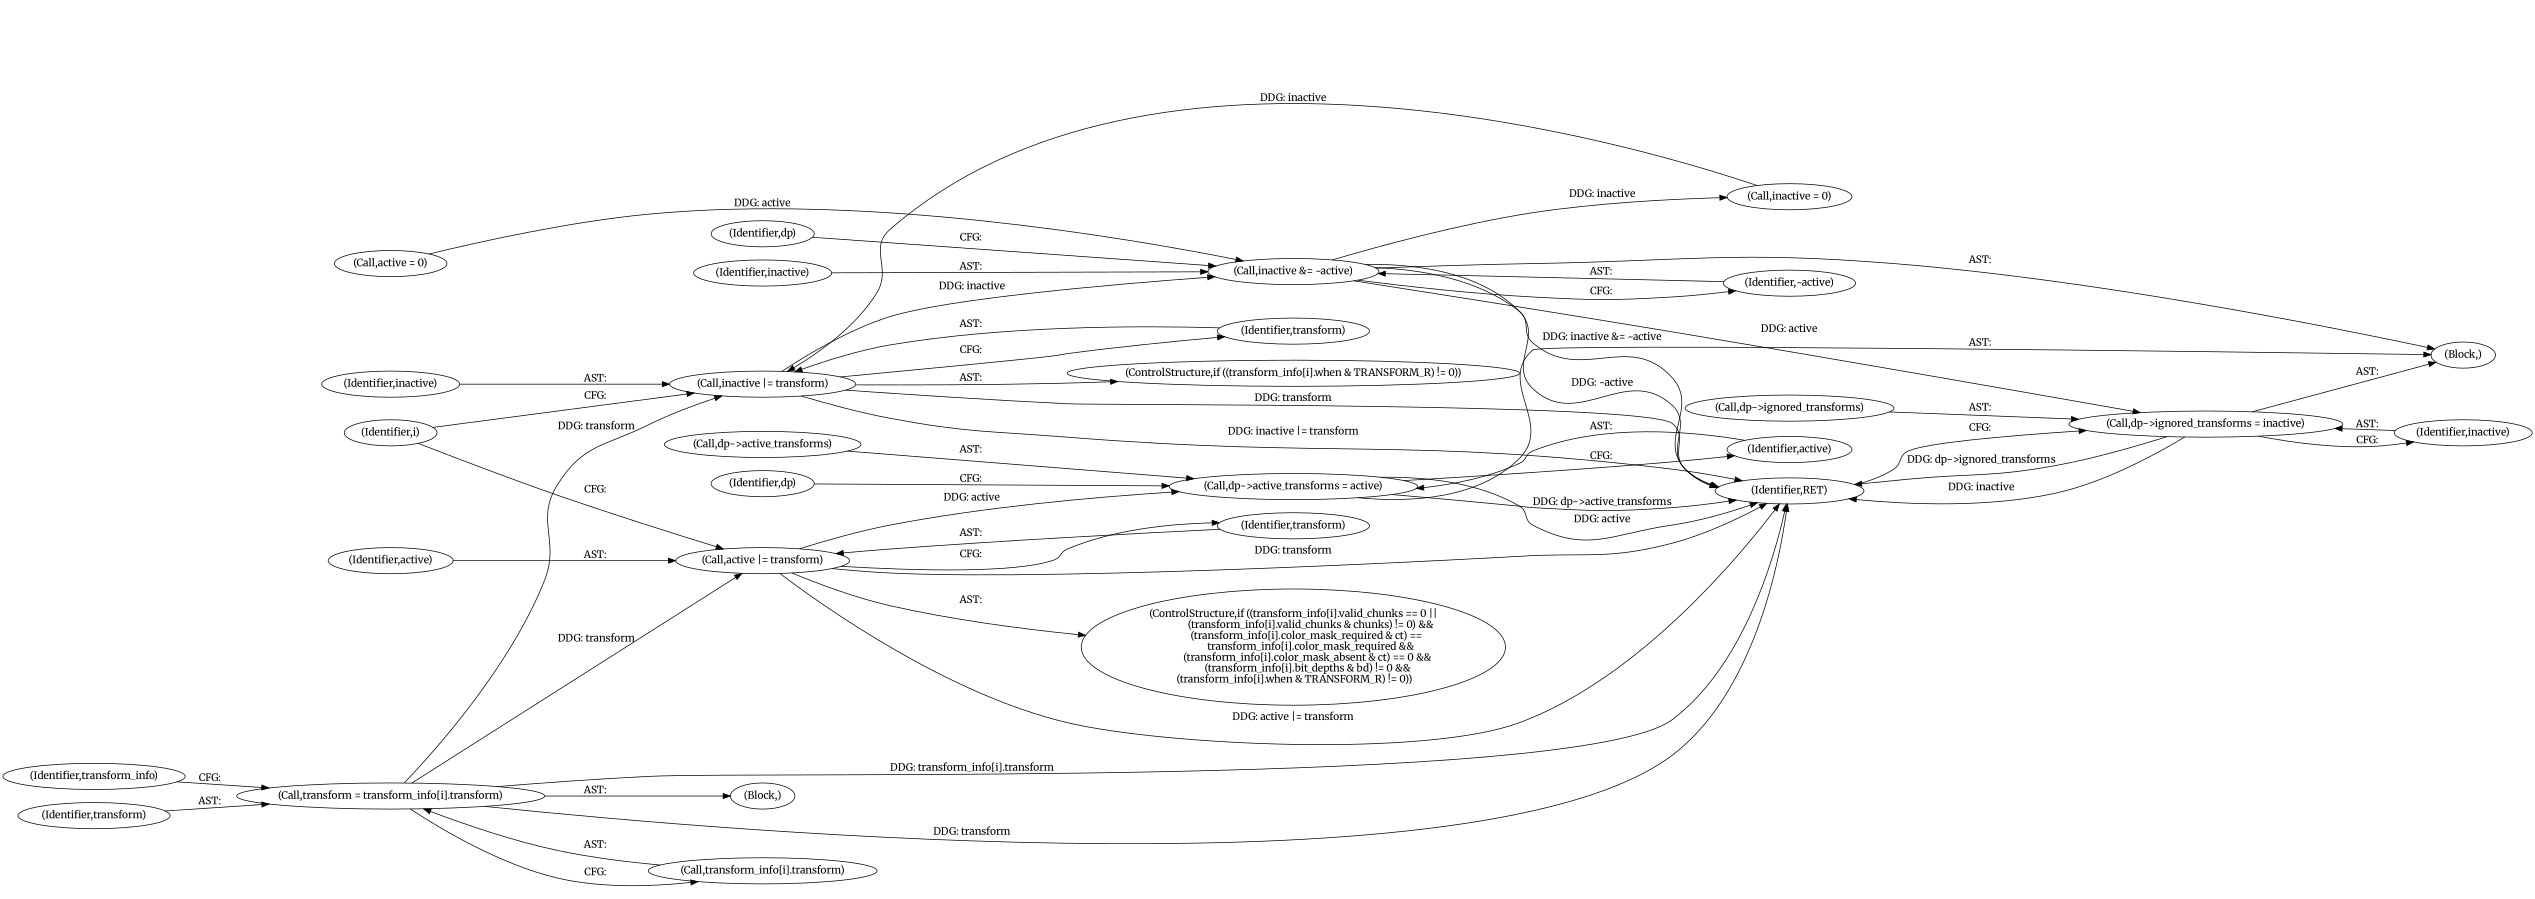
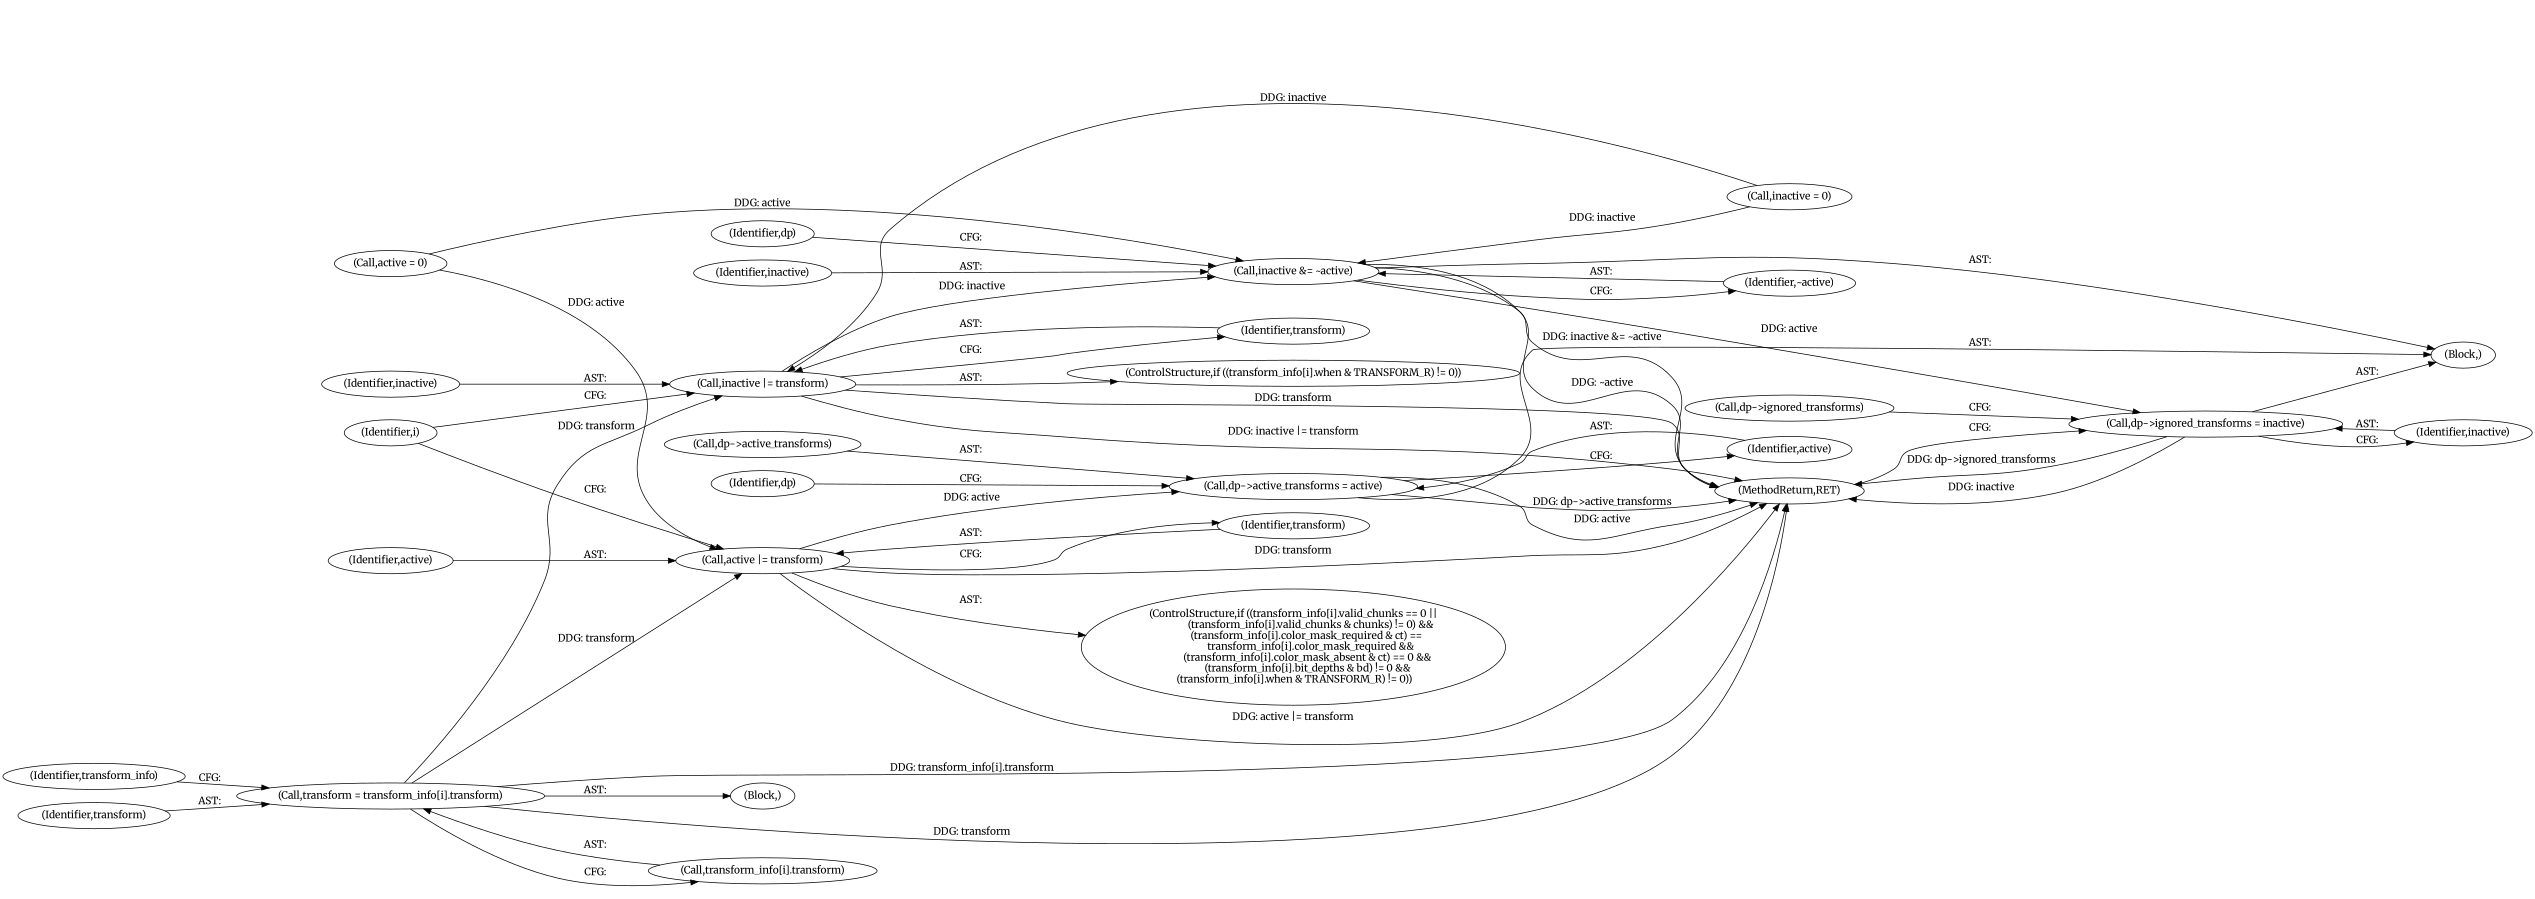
(1524, 214) -> (1558, 237)
none -> (632, 367)
(1981, 408) -> (1981, 408)
(1790, 491) -> (1790, 491)
